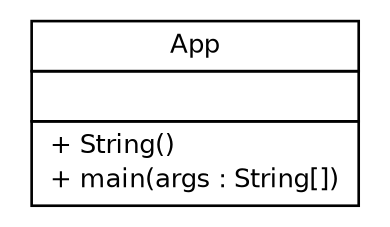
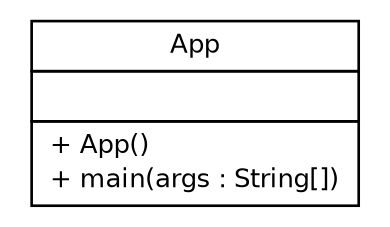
(113, 145) -> (100, 145)
